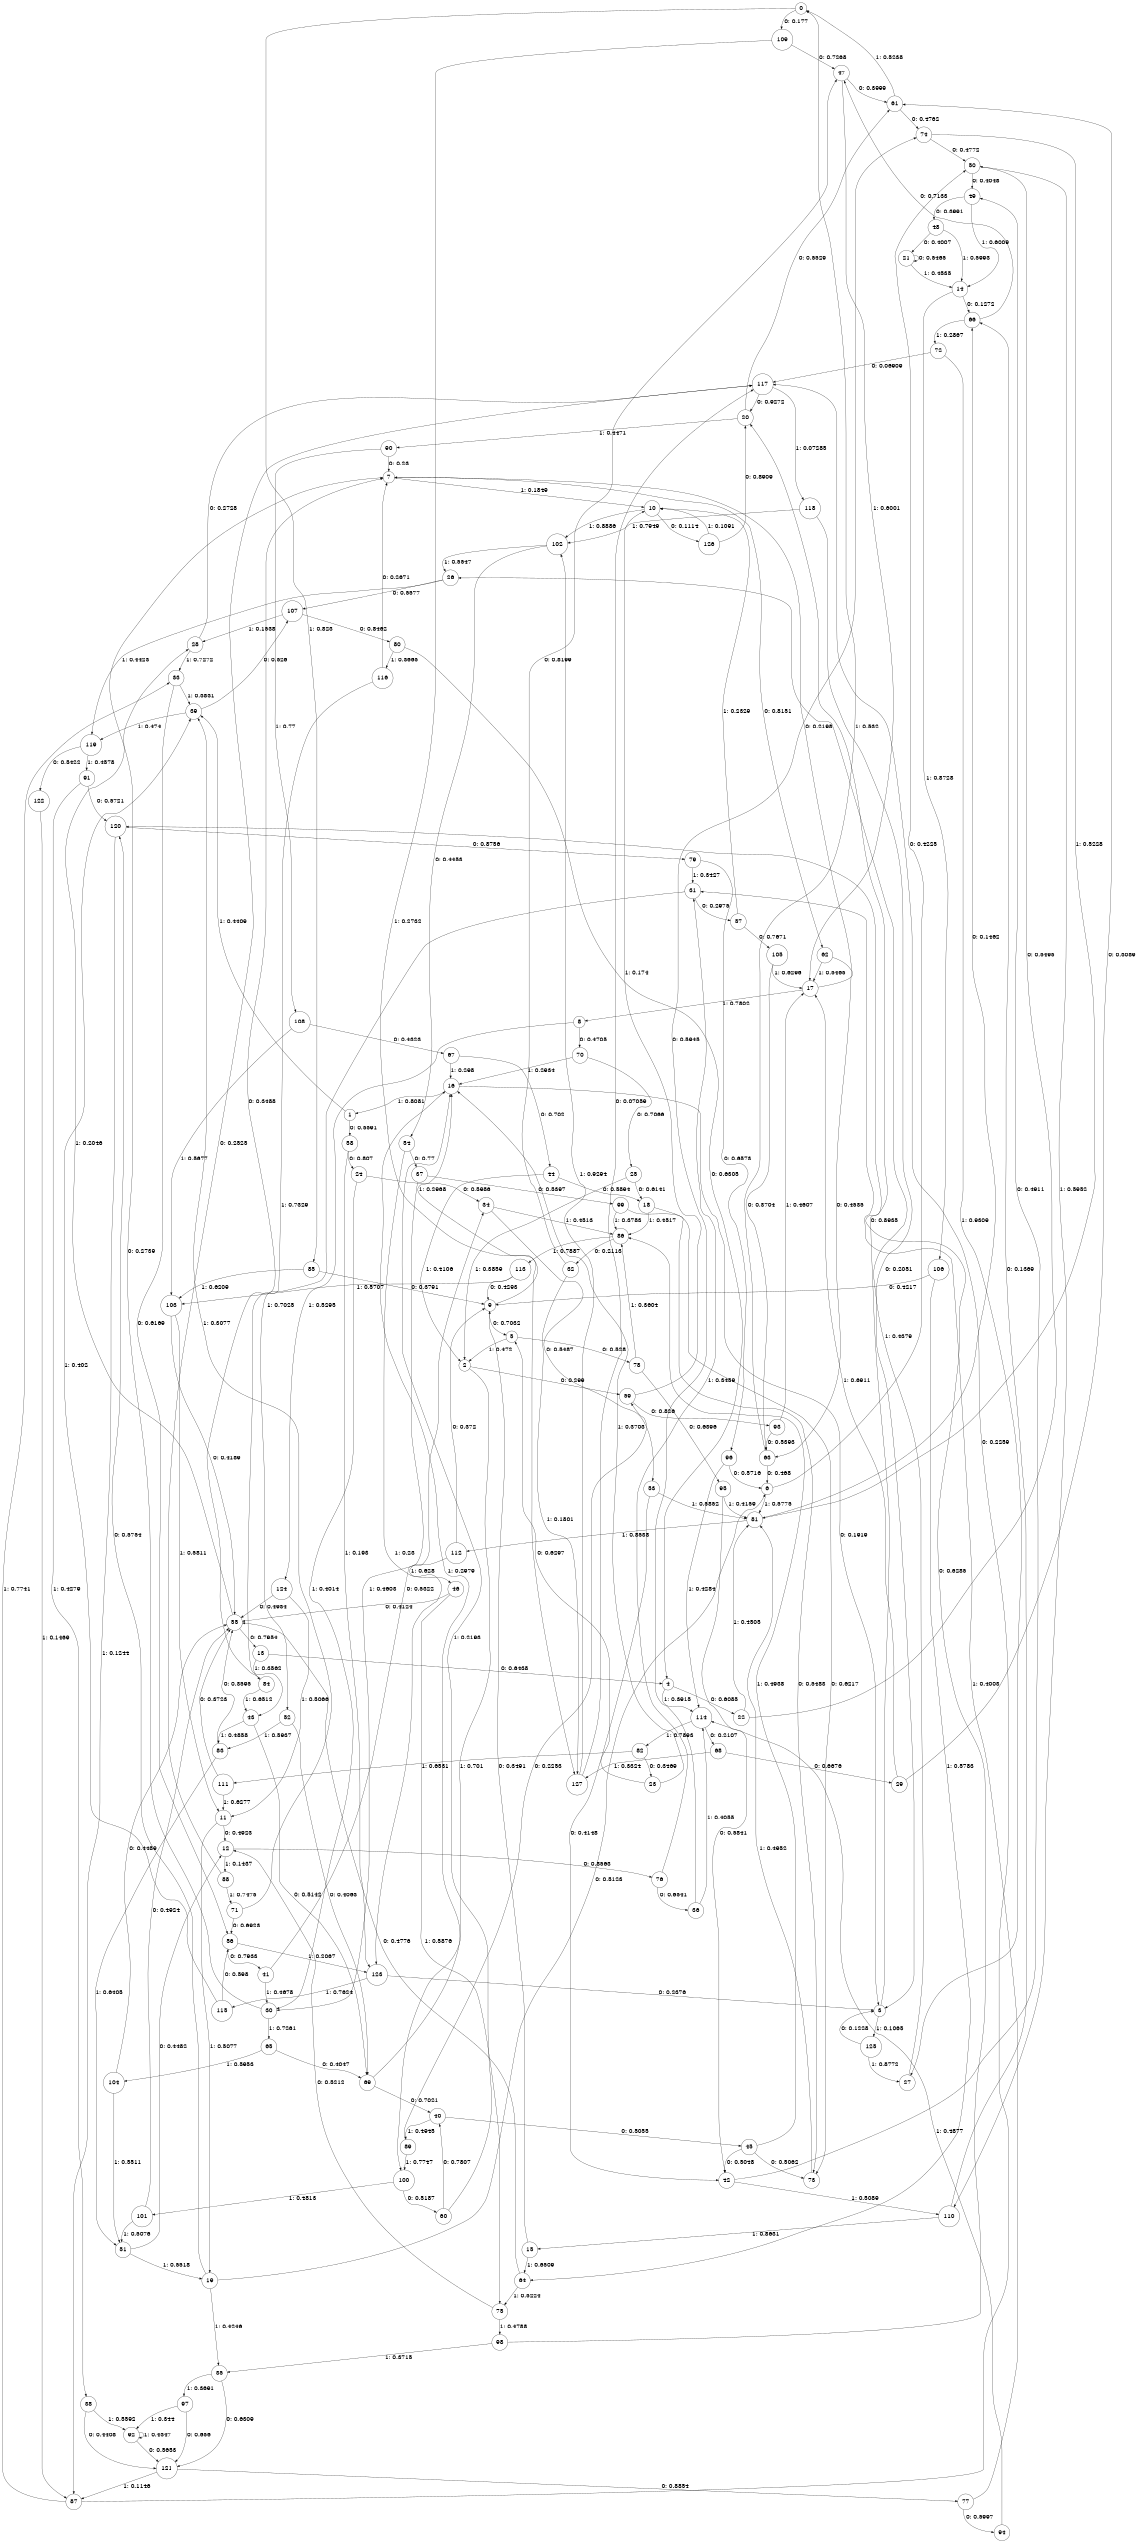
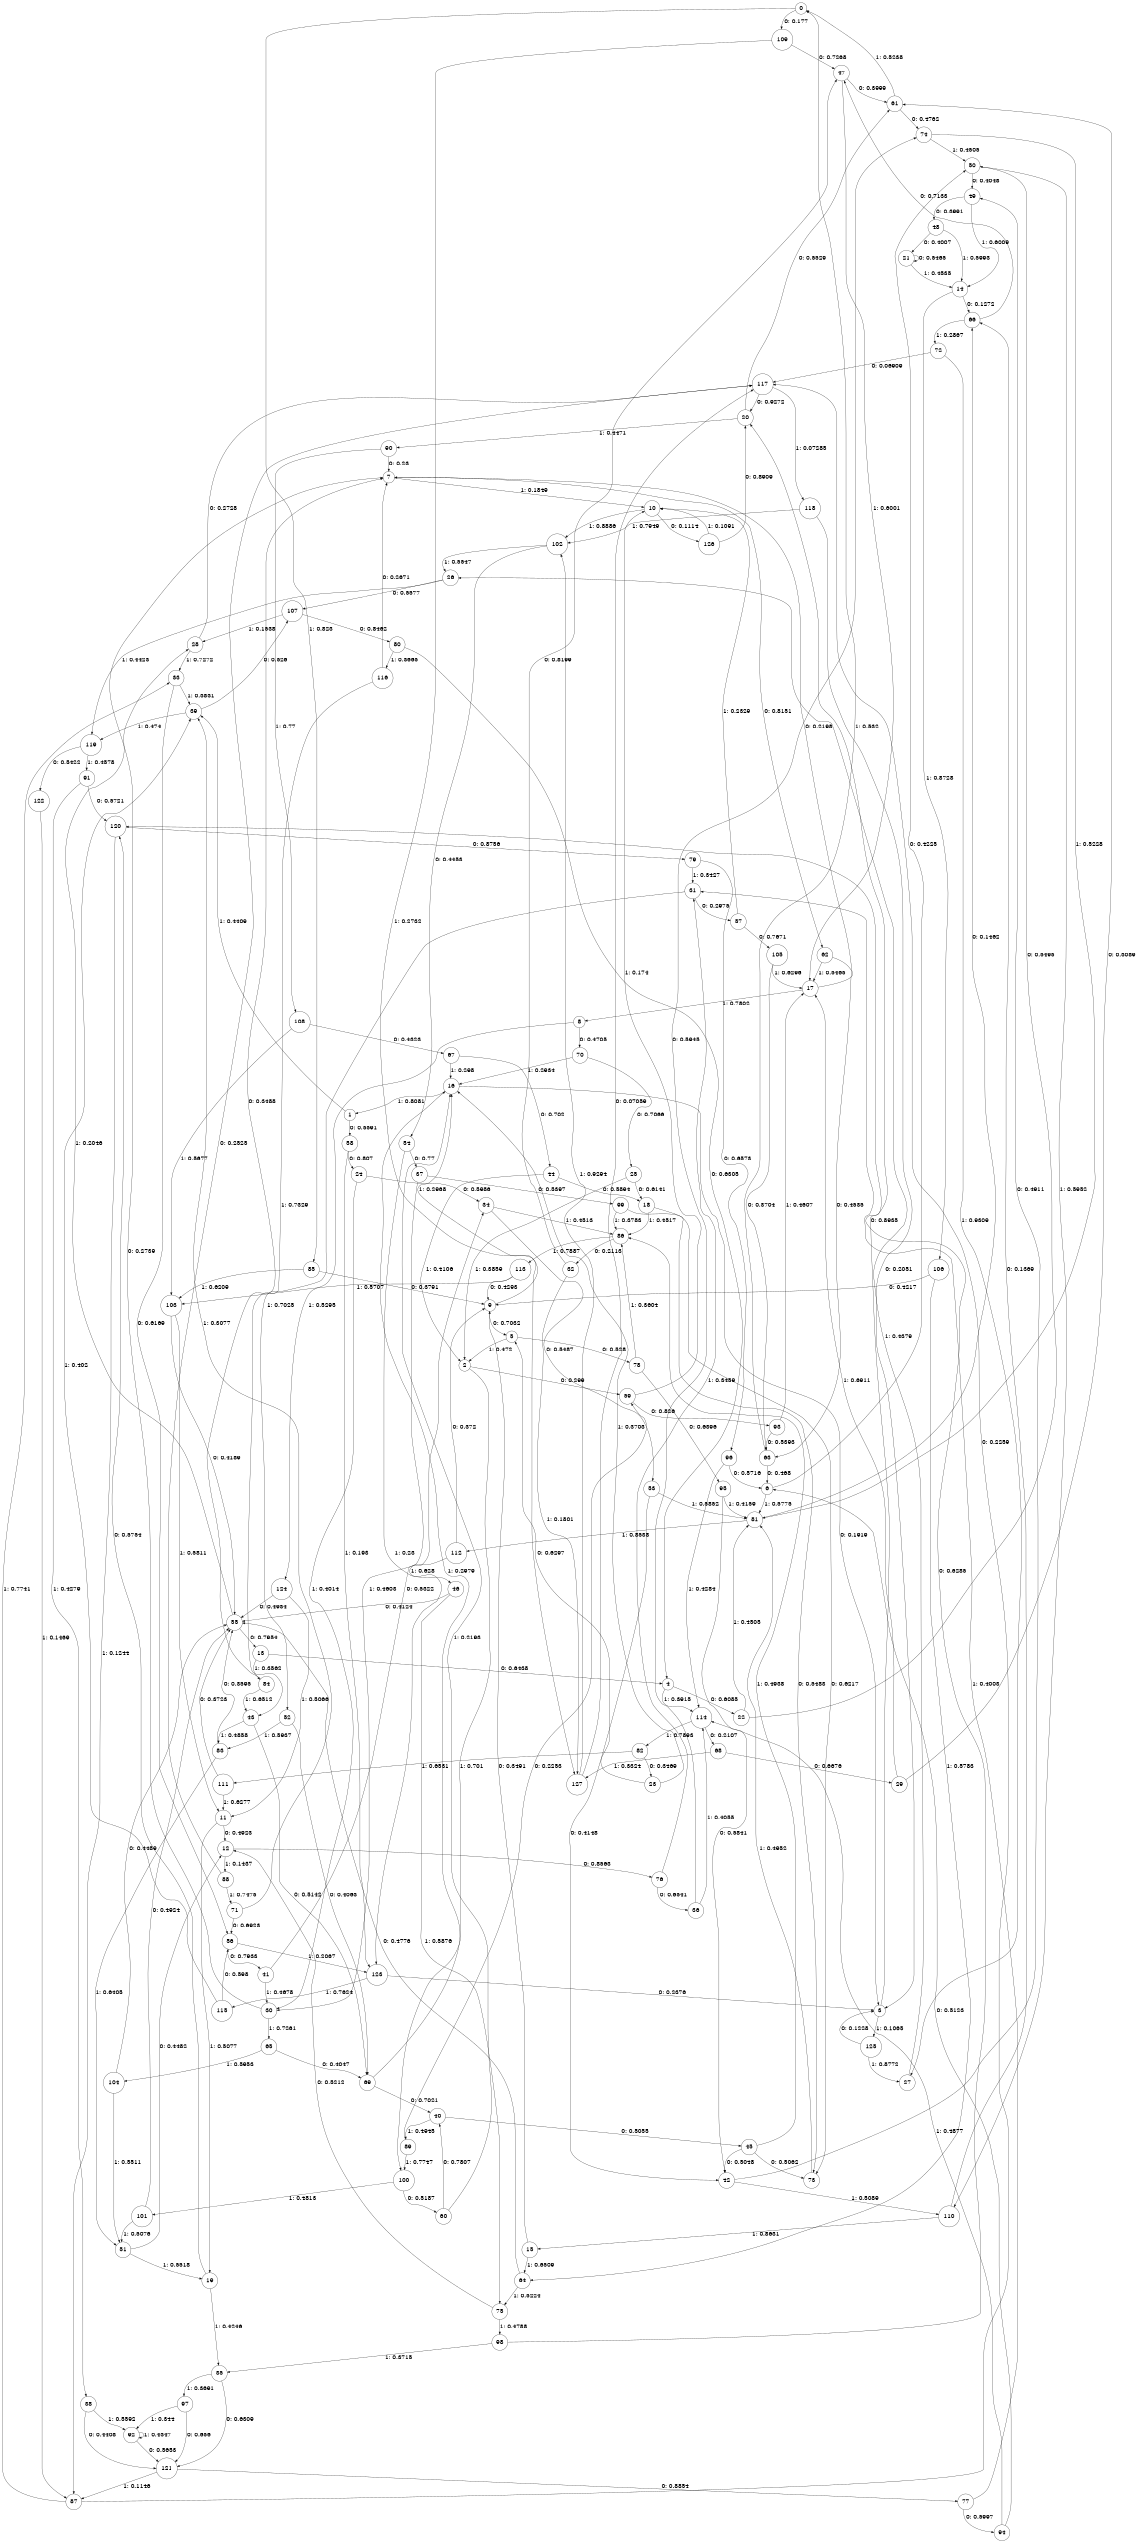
(969, 150) -> (969, 150)
(553, 1967) -> (937, 1978)
